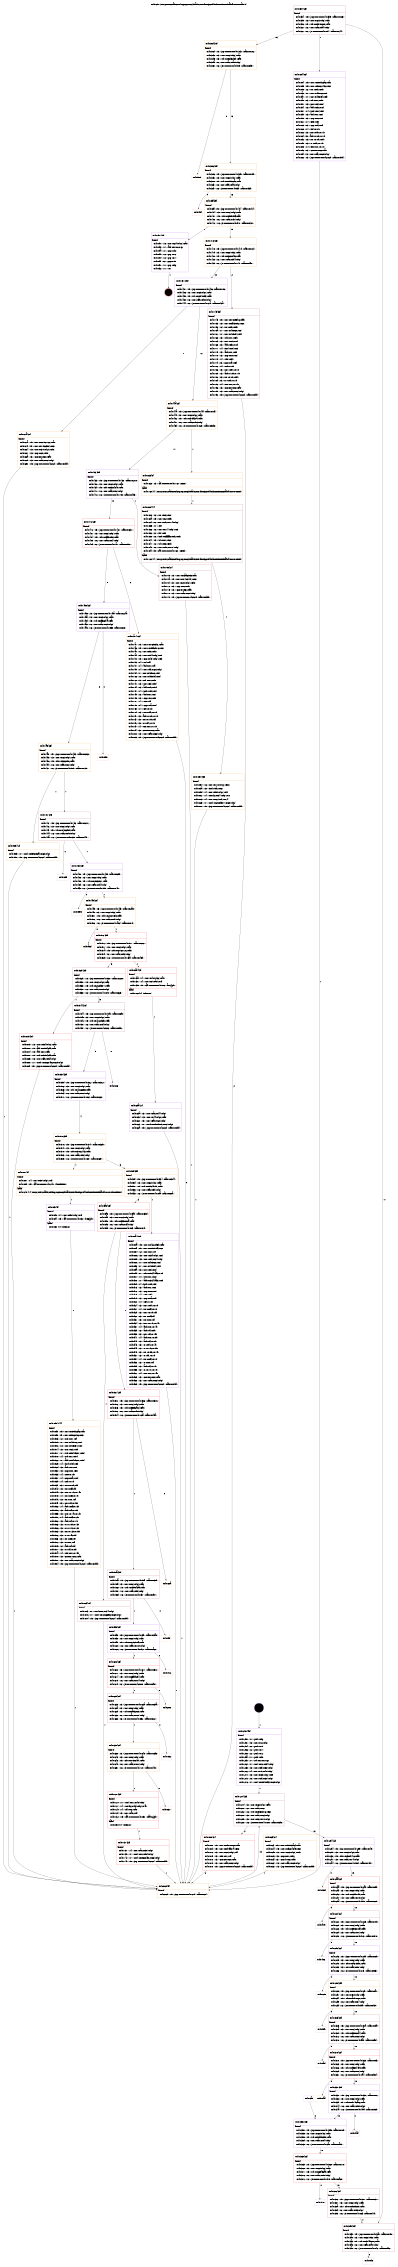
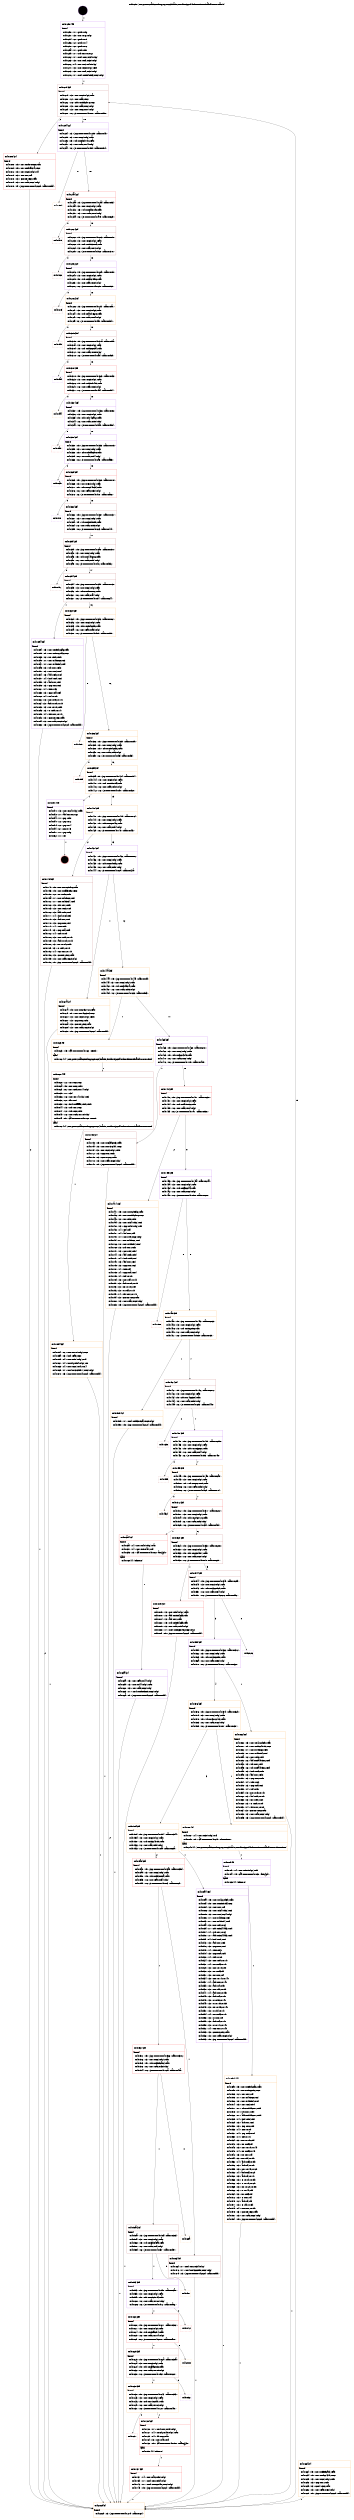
(383, 1113) -> (90, 570)
none -> (259, 1776)
(312, 2110) -> (62, 470)
